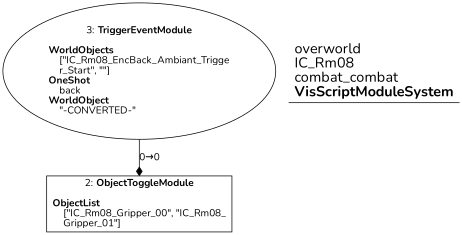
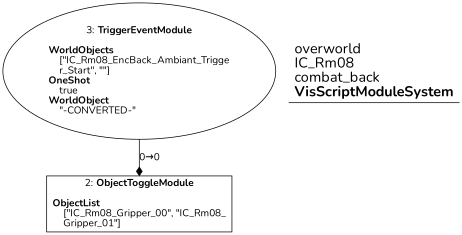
(346, 78) -> (337, 78)
(65, 90) -> (63, 90)
